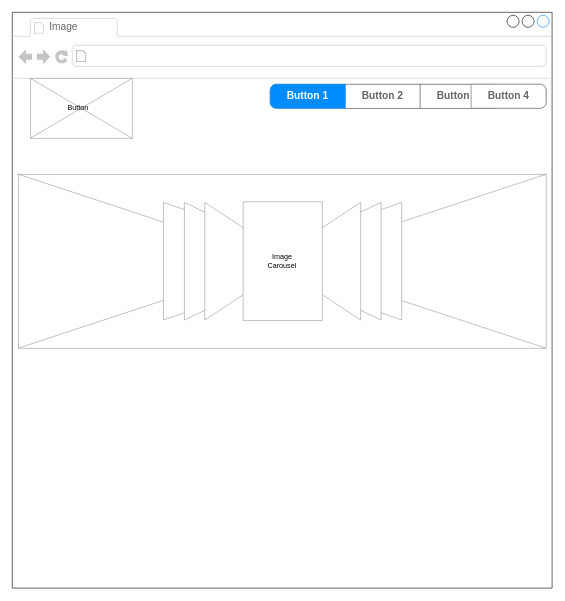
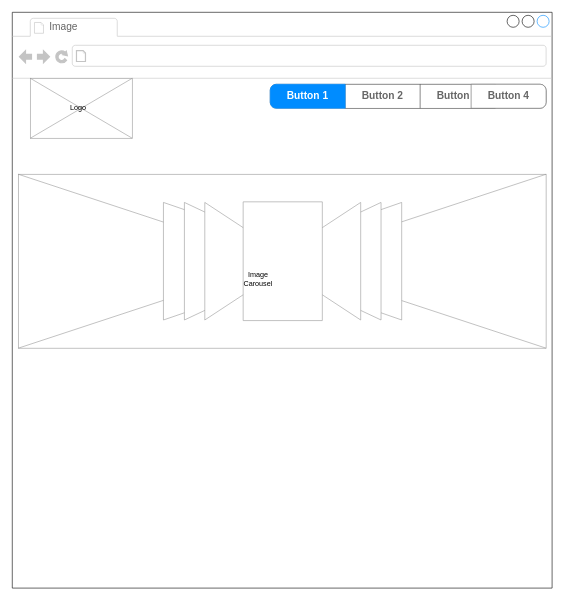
(78, 108) -> (78, 108)
(282, 261) -> (258, 279)
